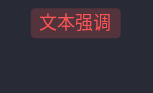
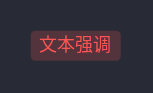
(76, 23) -> (76, 46)
